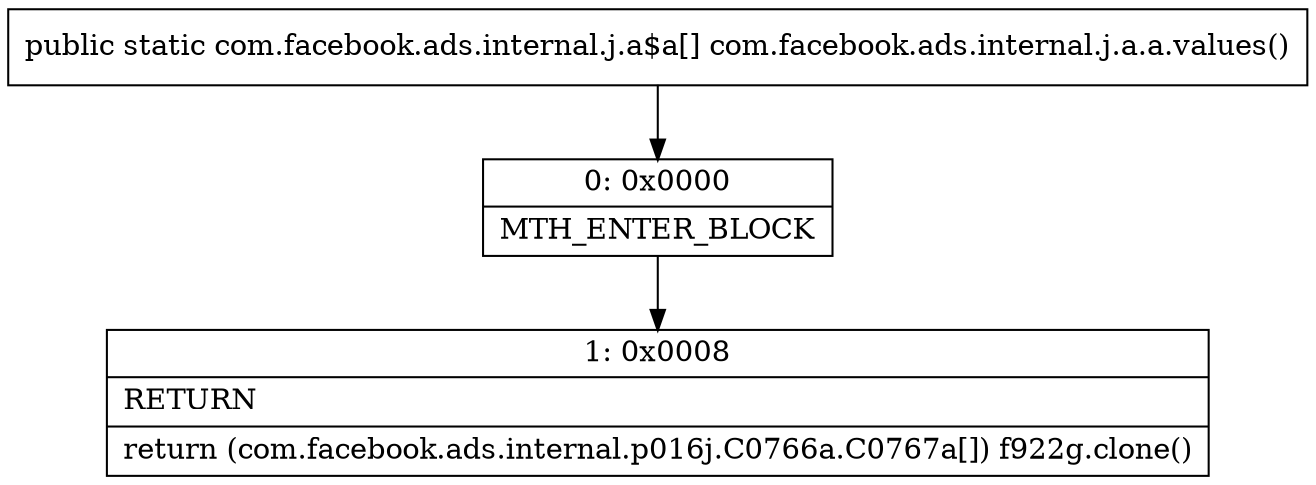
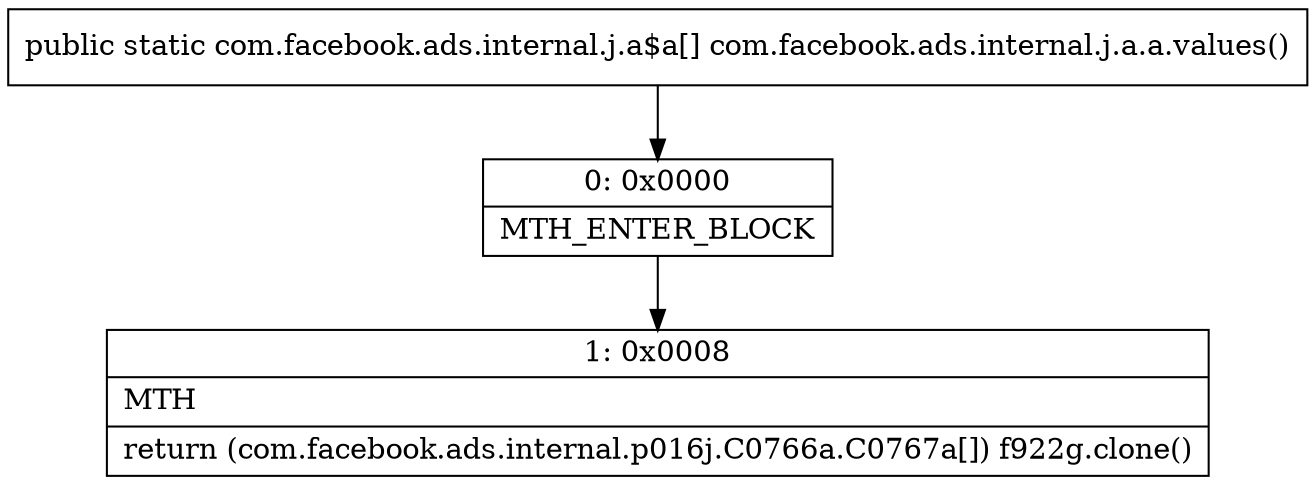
(190, 401) -> (160, 401)
